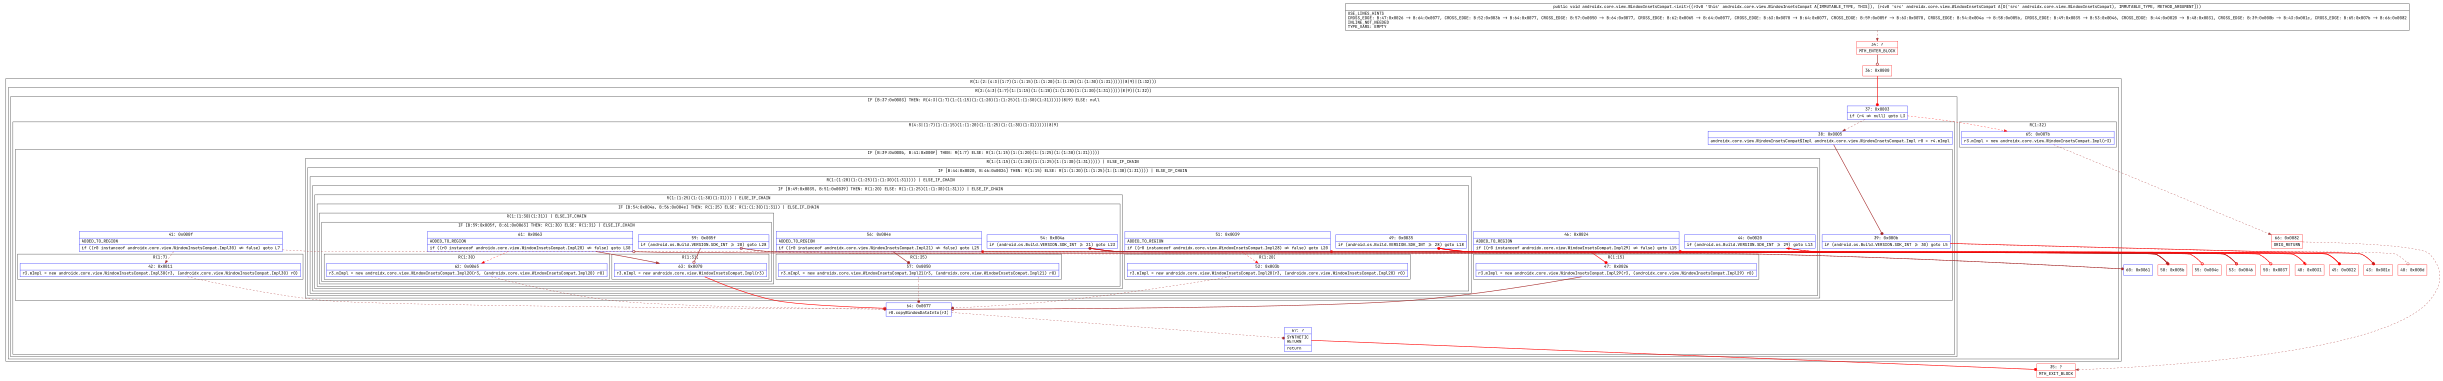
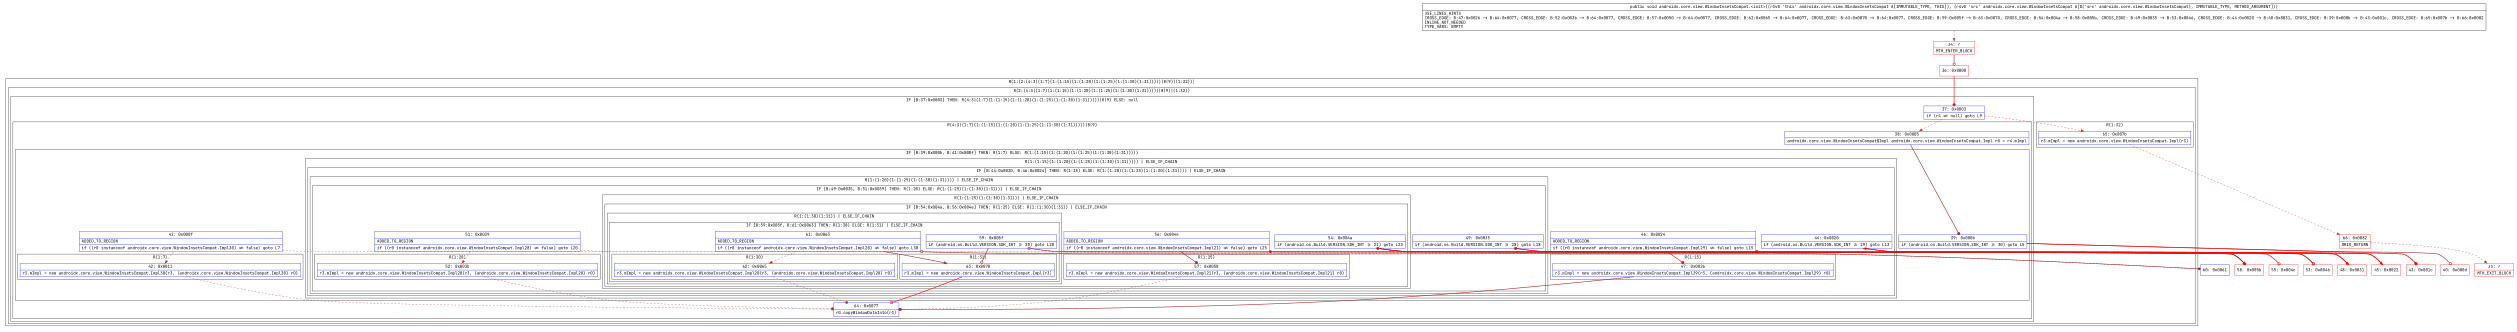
(1877, 116) -> (1954, 116)
(2180, 250) -> (2240, 249)
(2047, 252) -> (2106, 252)
(2064, 252) -> (2123, 252)
(2275, 270) -> none
(1298, 340) -> none
